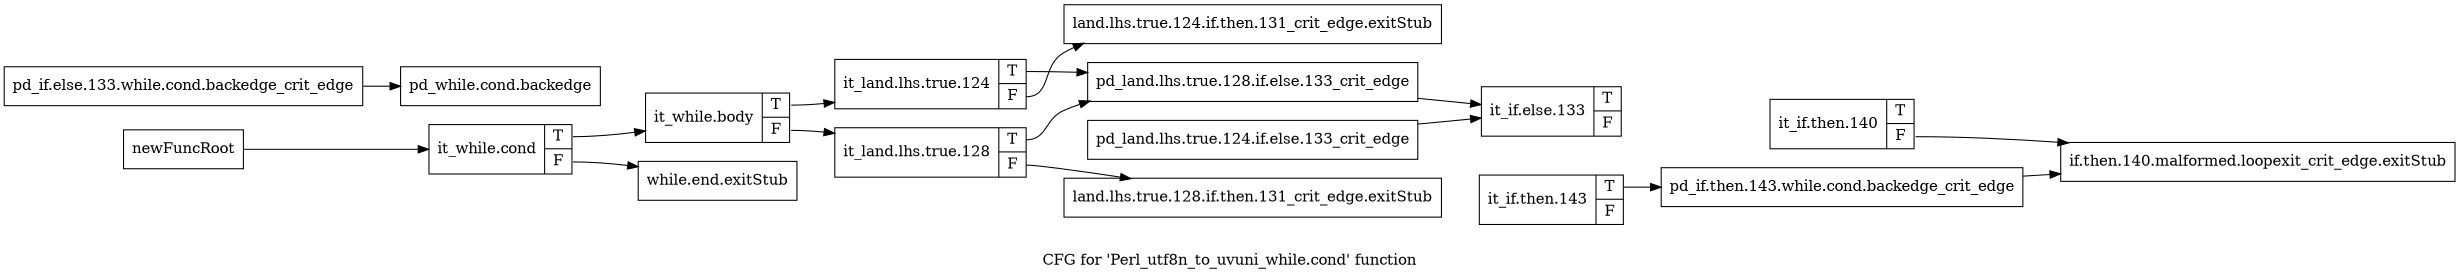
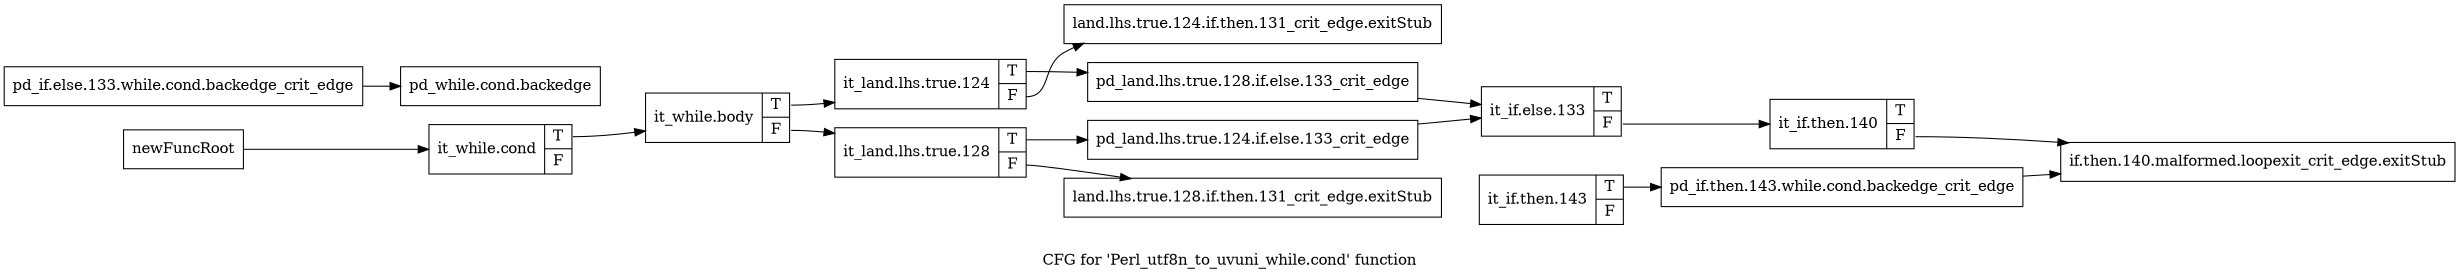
(1051, 121) -> (1051, 140)
none -> (1691, 124)
(718, 181) -> none
